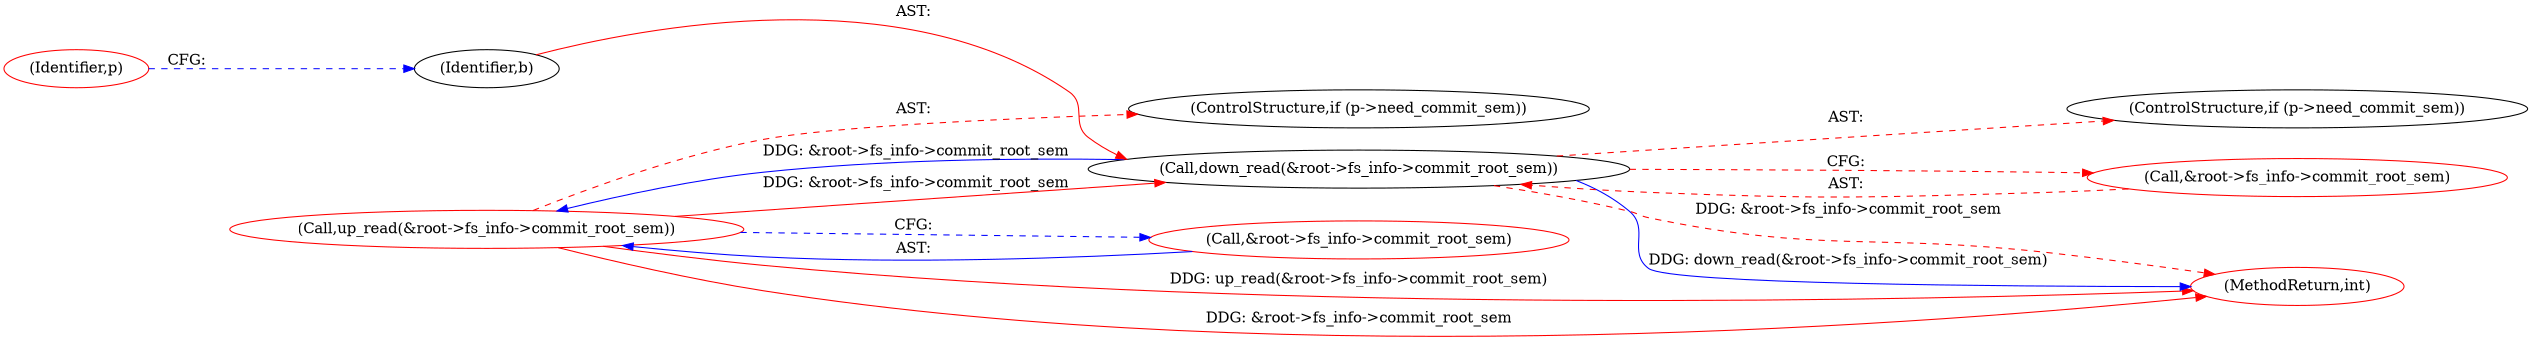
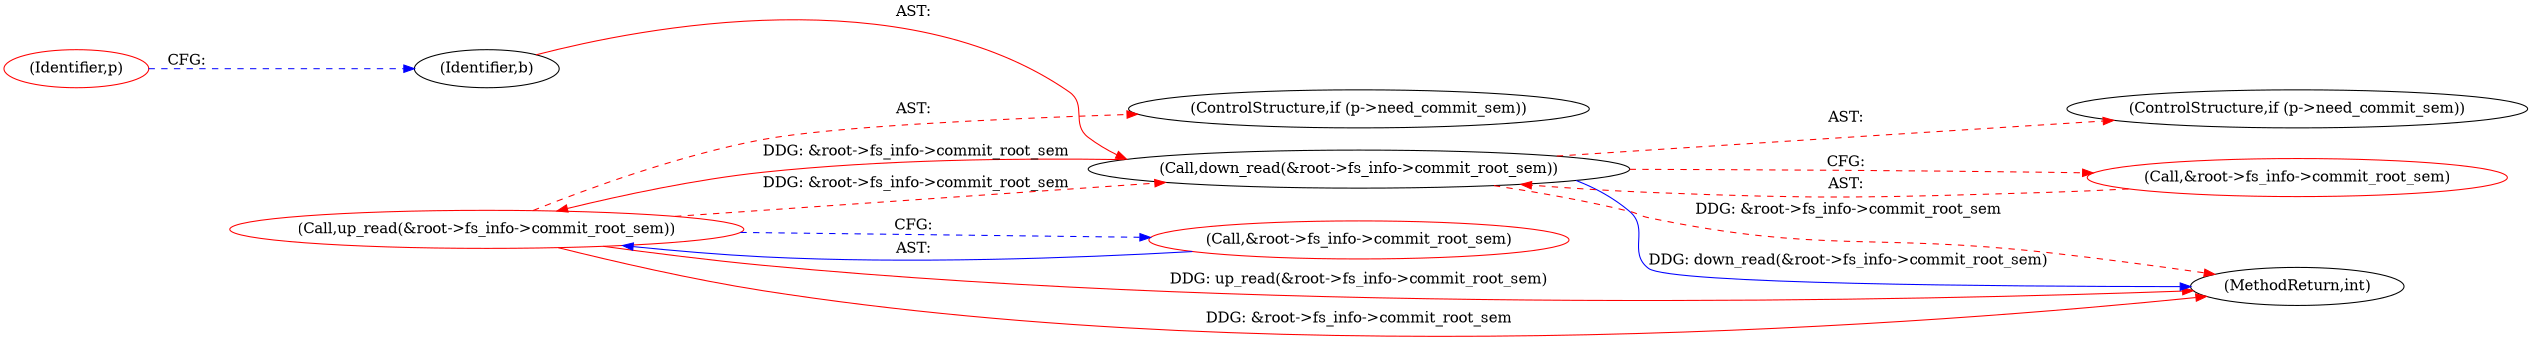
(844, 165) -> (844, 165)
(915, 200) -> (915, 200)
(2297, 286) -> (2297, 286)
